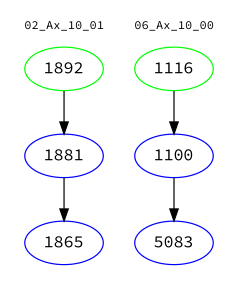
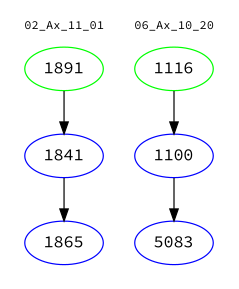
(65, 26) -> (65, 26)
(175, 26) -> (175, 26)
(64, 69) -> (64, 69)
(64, 156) -> (64, 156)
